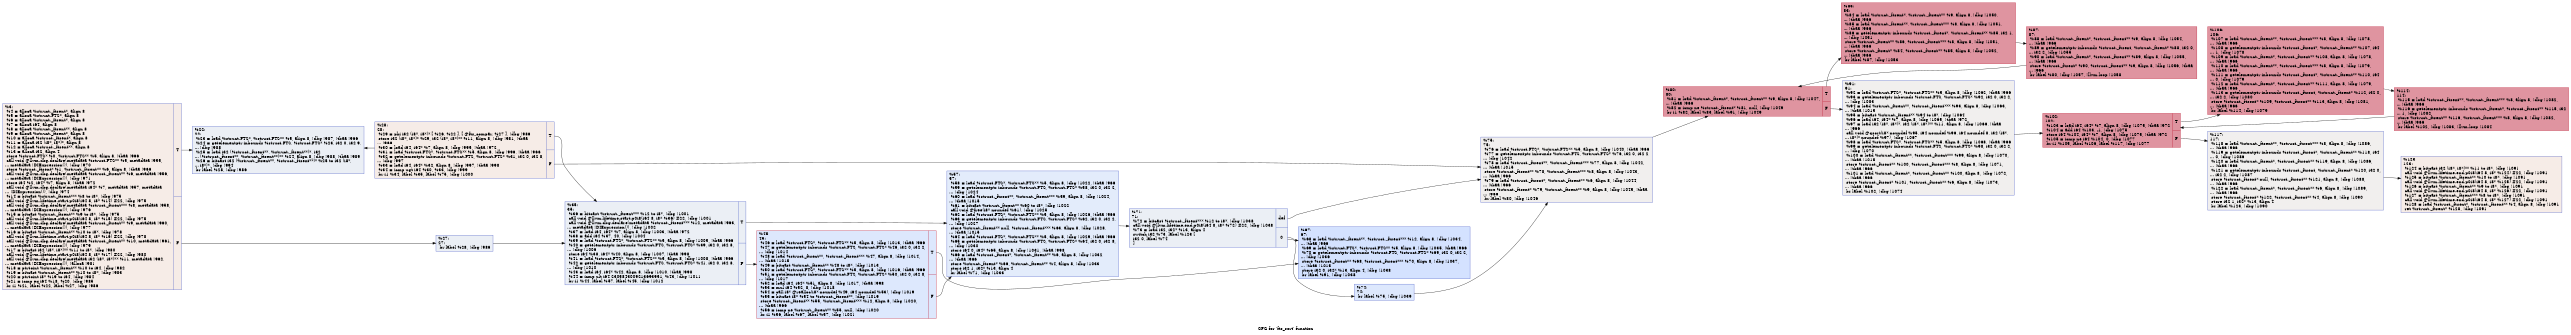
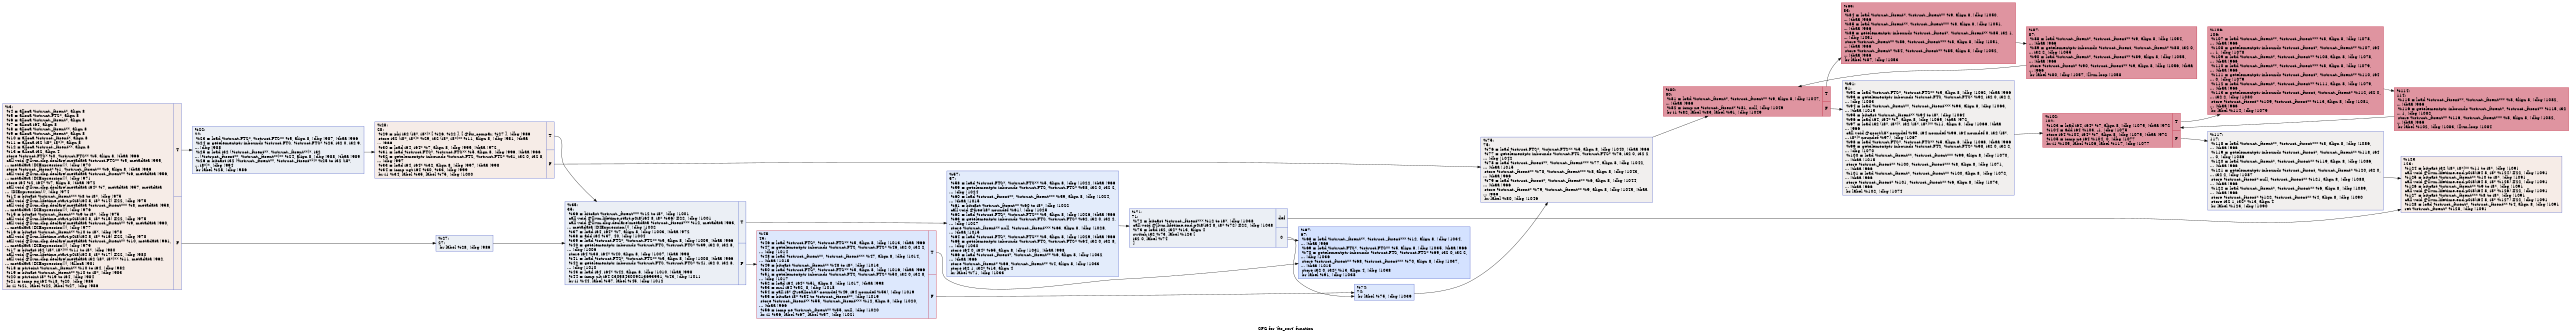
(371, 148) -> (368, 152)
(1382, 195) -> (1843, 218)
(943, 288) -> (1144, 295)
